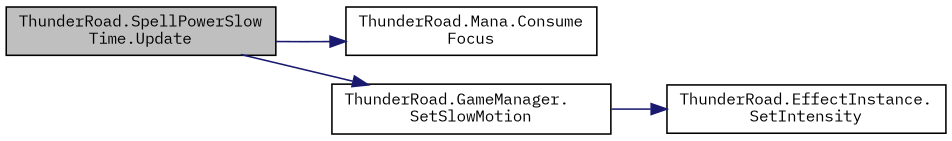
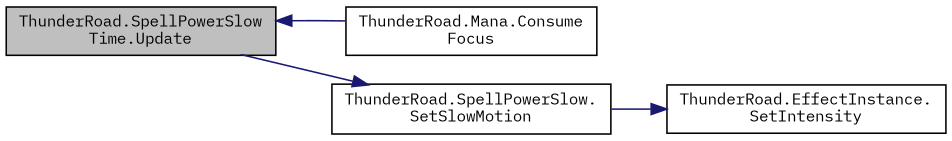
(303, 42) -> (319, 21)
(471, 109) -> (471, 109)
